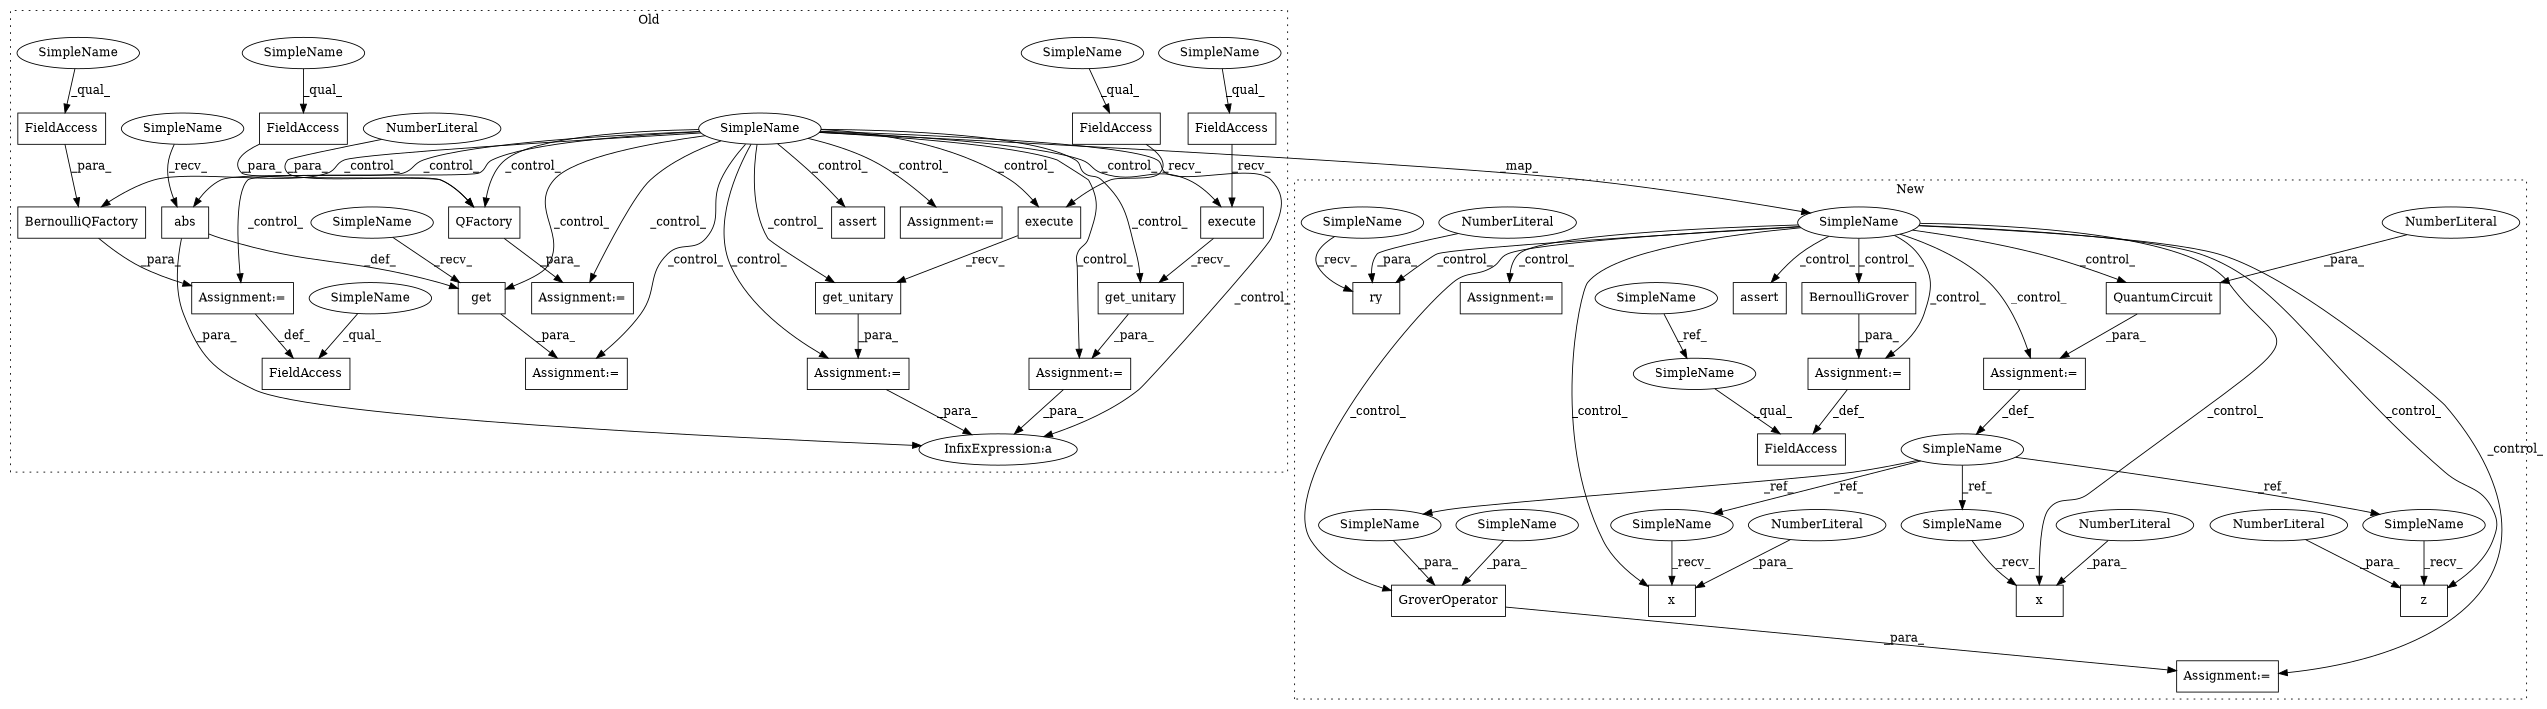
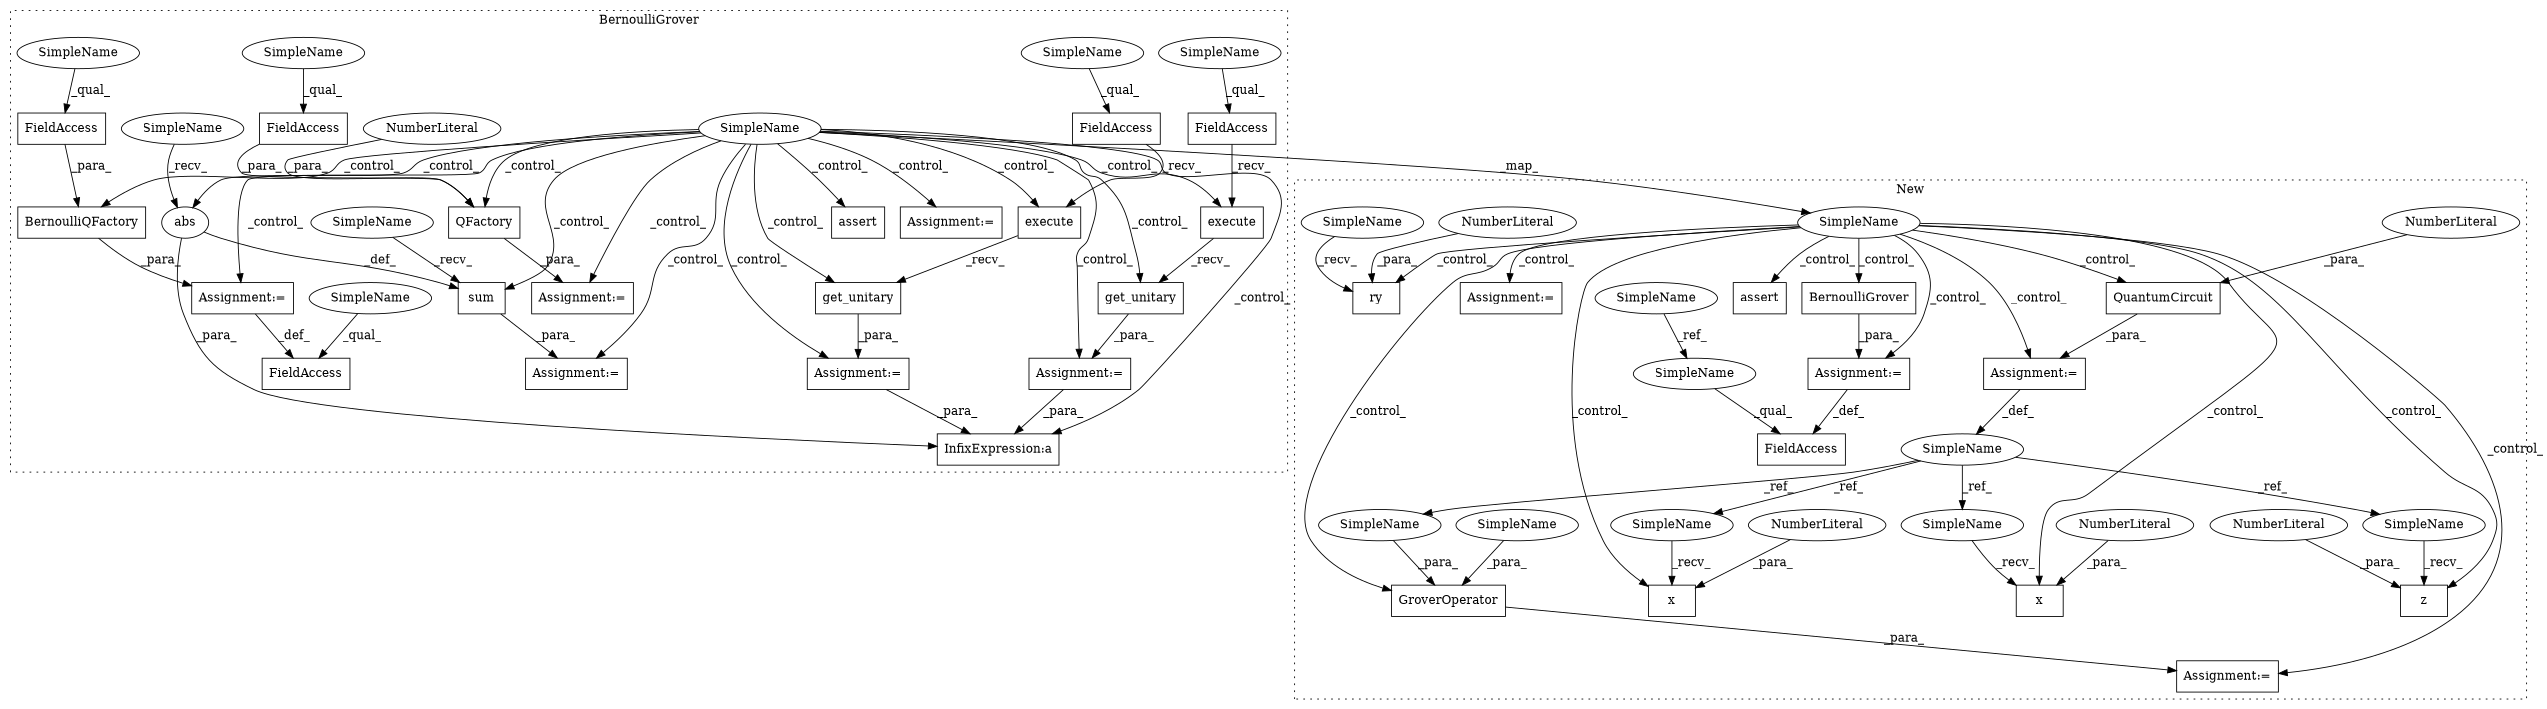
(649, 20) -> (649, 20)
(185, 223) -> (185, 223)
(482, 298) -> (482, 298)
(998, 450) -> (998, 450)
